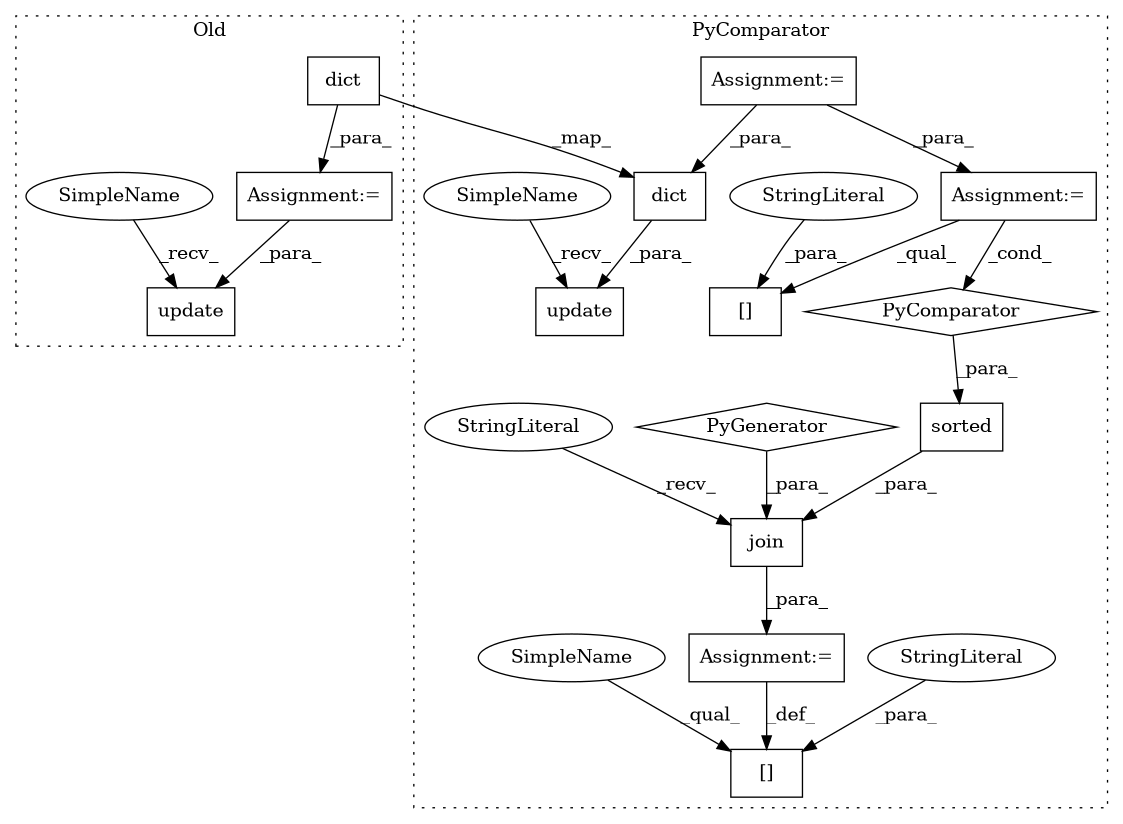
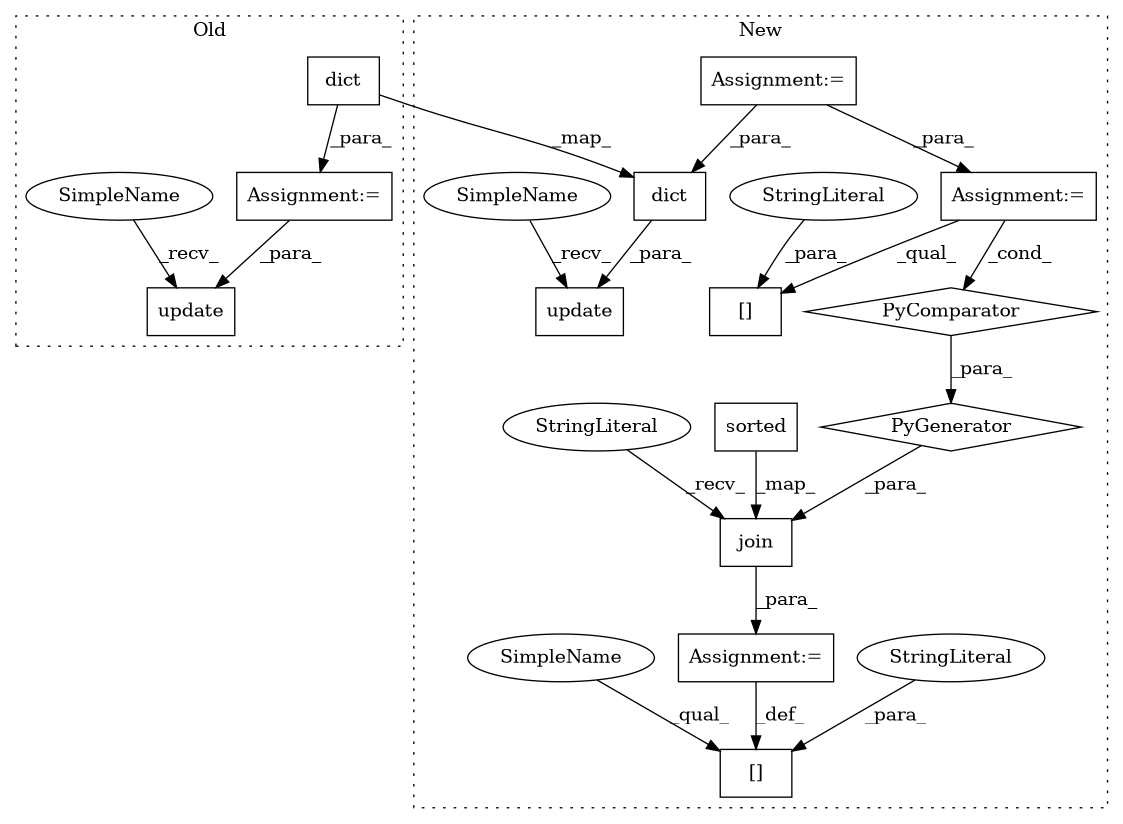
(761, 31) -> (761, 31)
(956, 362) -> (951, 363)
(906, 485) -> (786, 485)
